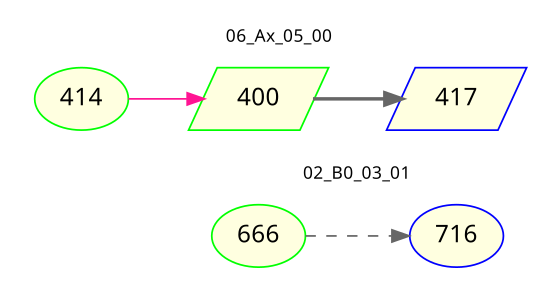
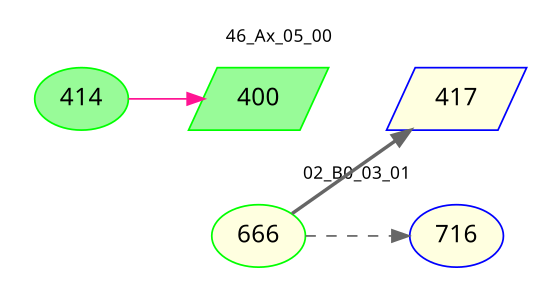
(280, 37) -> (280, 37)
(82, 99) -> (82, 99)
(259, 99) -> (259, 99)
(349, 99) -> (344, 177)
